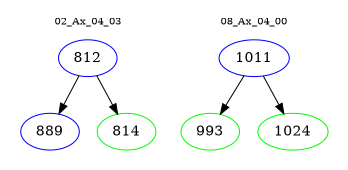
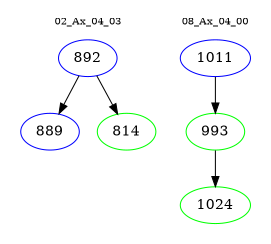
(88, 58) -> (88, 58)
(271, 90) -> (215, 163)
